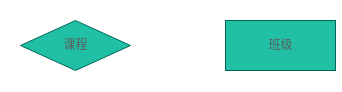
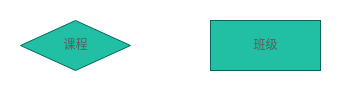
(281, 46) -> (266, 46)
